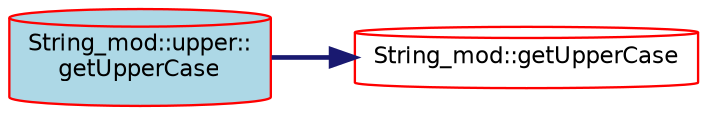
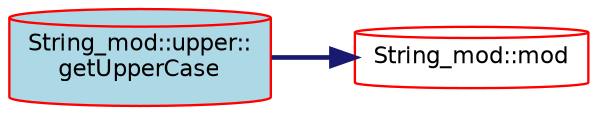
(526, 57) -> (472, 57)
